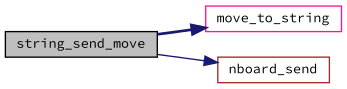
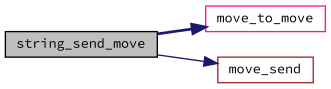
(274, 19) -> (266, 19)
(274, 70) -> (266, 70)
